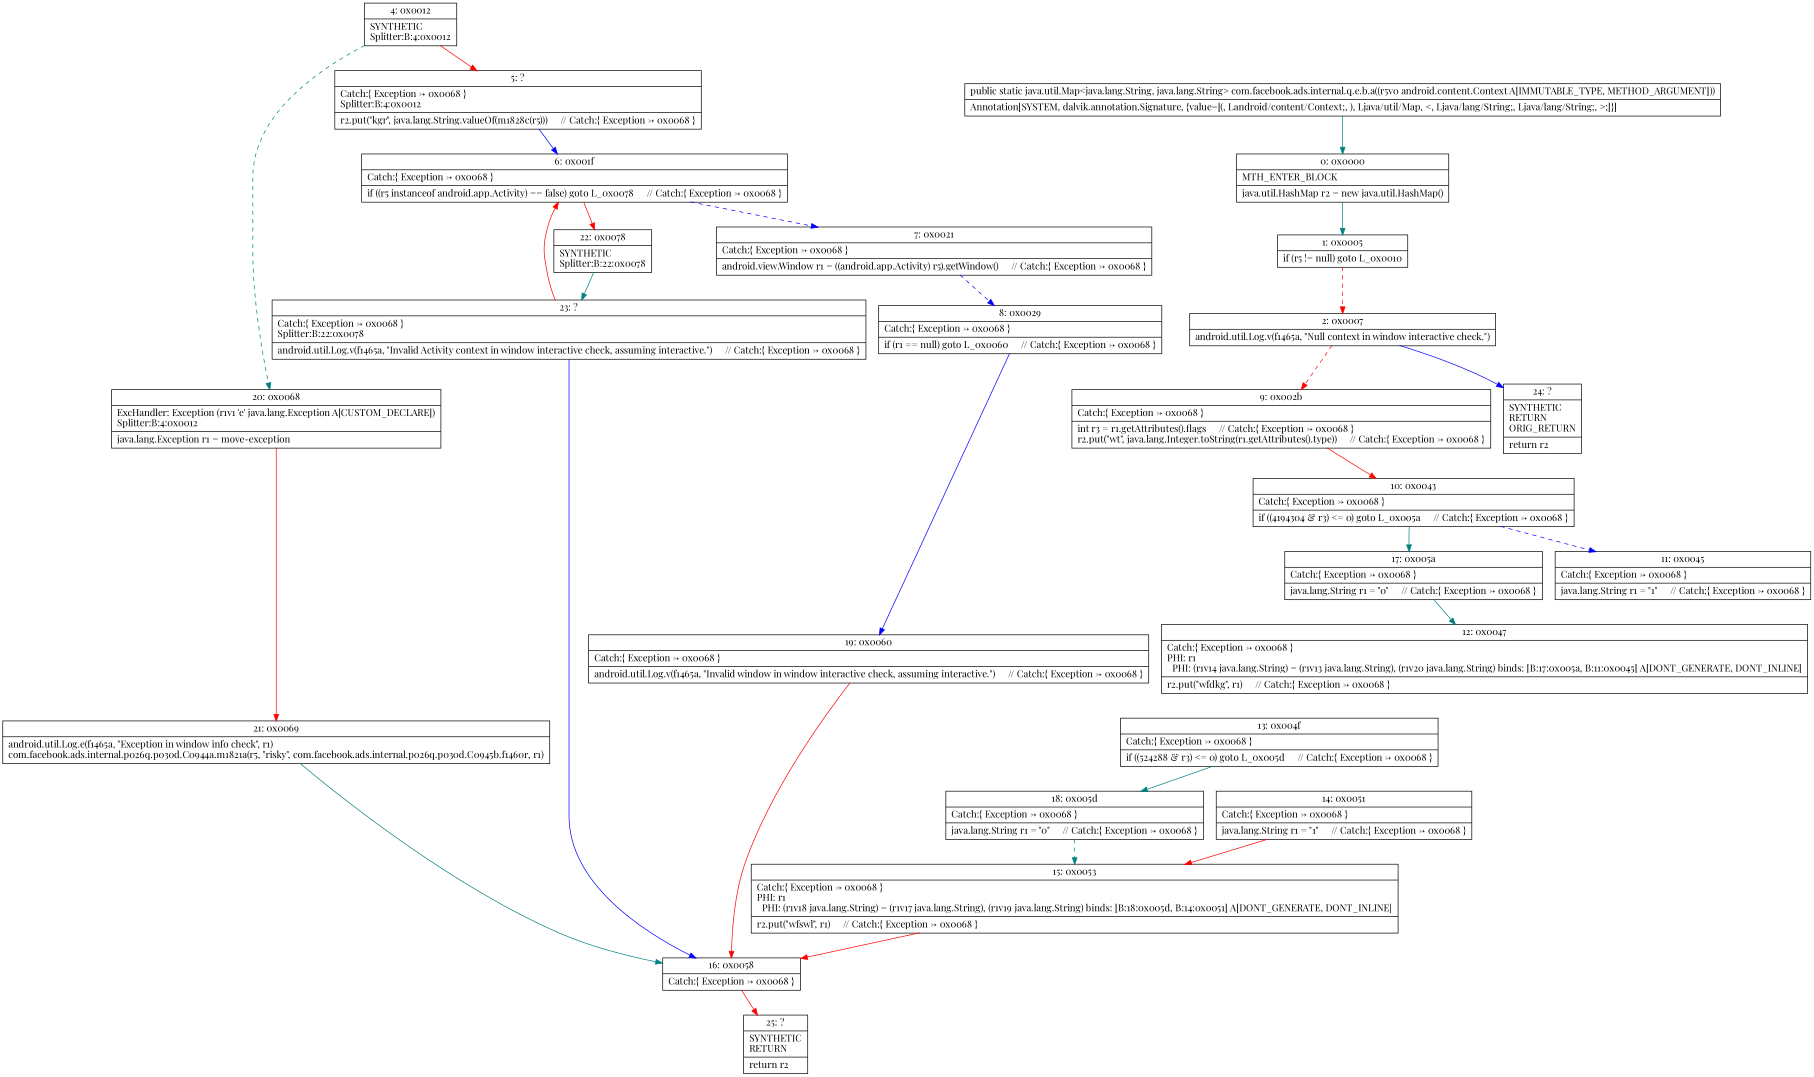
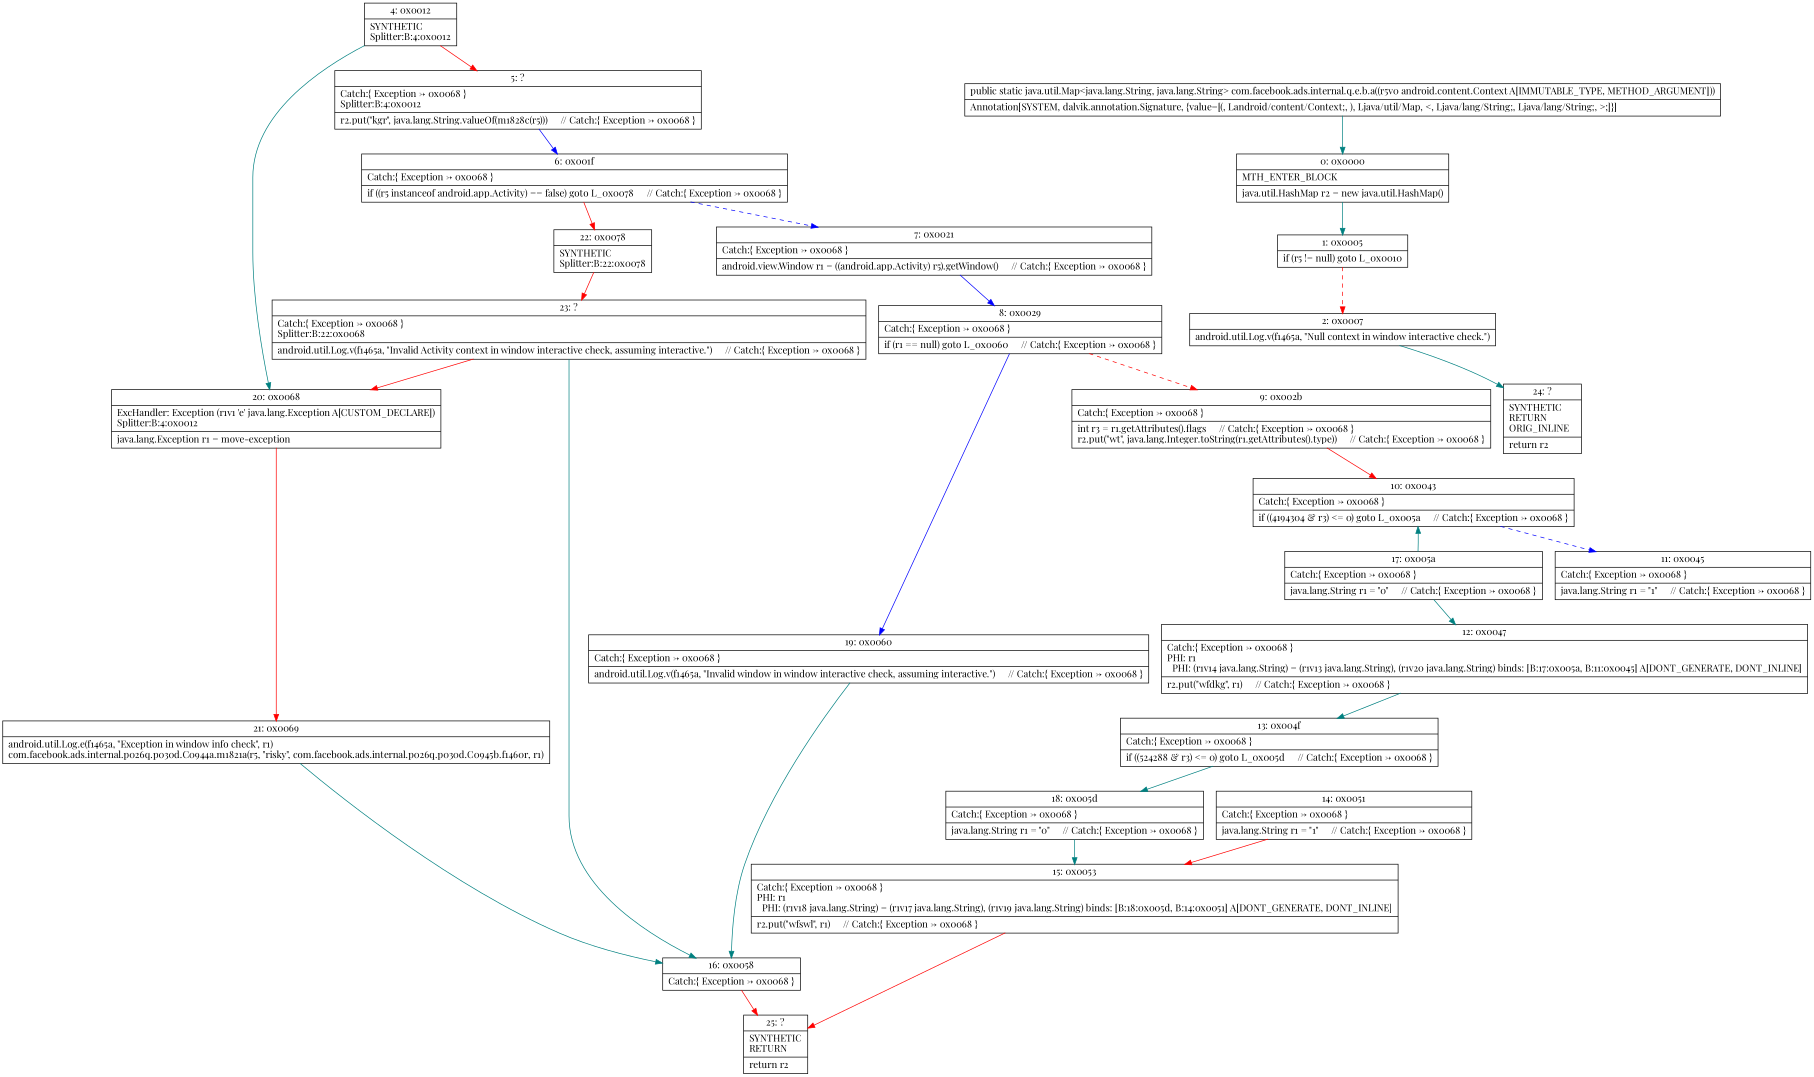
(253, 190) -> (253, 190)
(544, 254) -> (425, 373)
(589, 283) -> (589, 283)
(975, 288) -> (975, 288)
(321, 334) -> (321, 334)
(1449, 363) -> (1449, 363)
(1319, 365) -> (1140, 371)
(1542, 428) -> (1539, 428)
(1409, 536) -> (1418, 543)
(569, 684) -> (569, 684)
none -> (1372, 704)
(769, 808) -> (769, 808)
(1075, 848) -> (1075, 848)
(863, 945) -> (910, 979)
